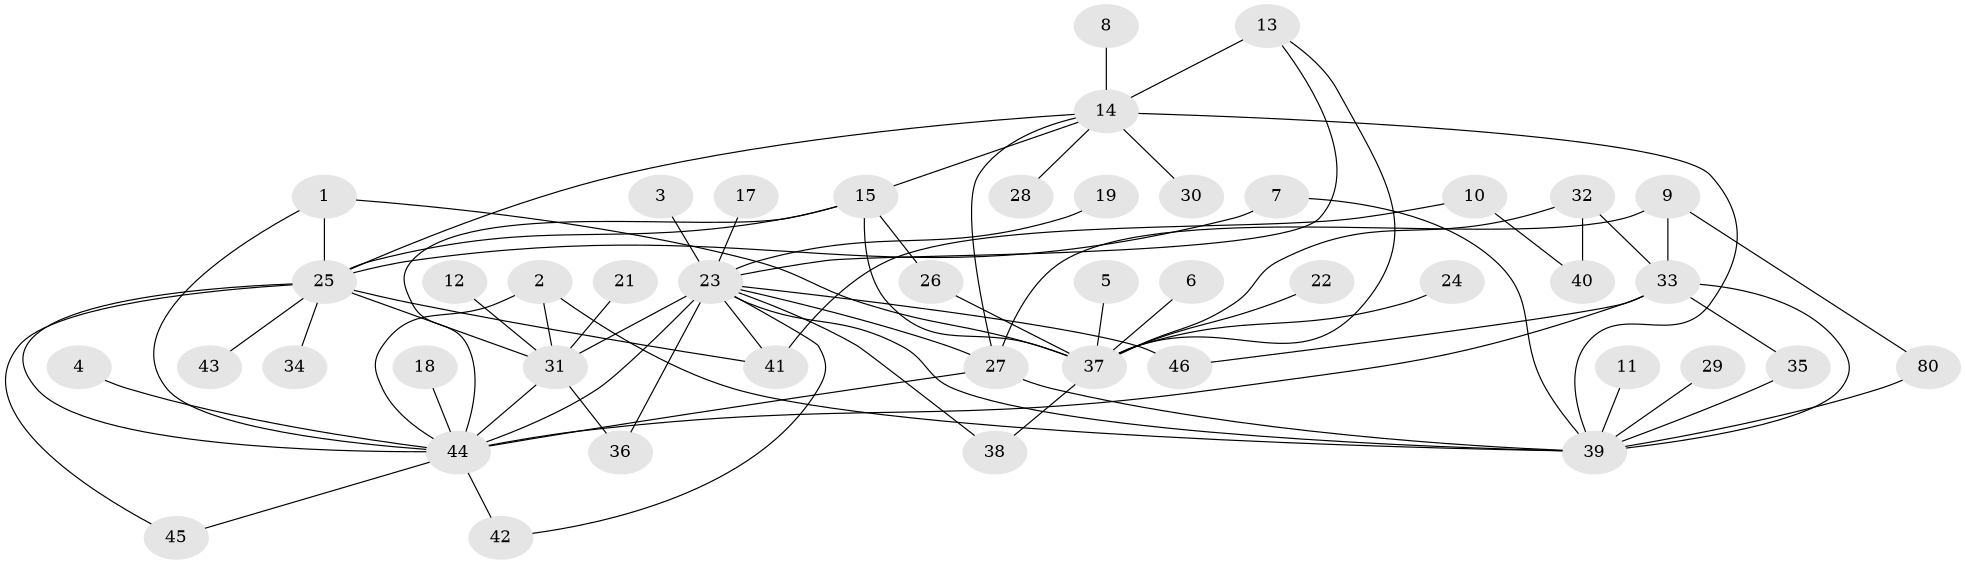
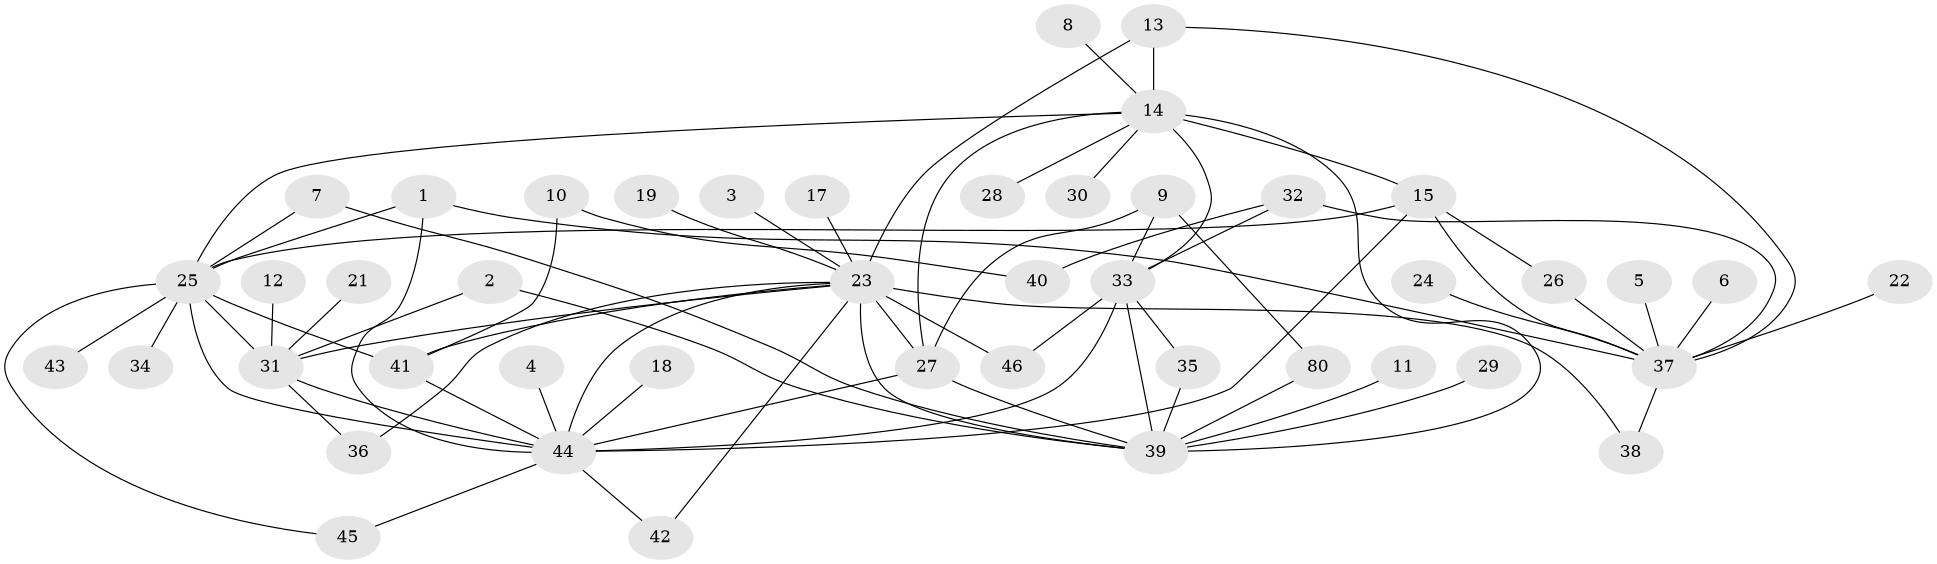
none -> (1210, 207)
(392, 335) -> (482, 410)
